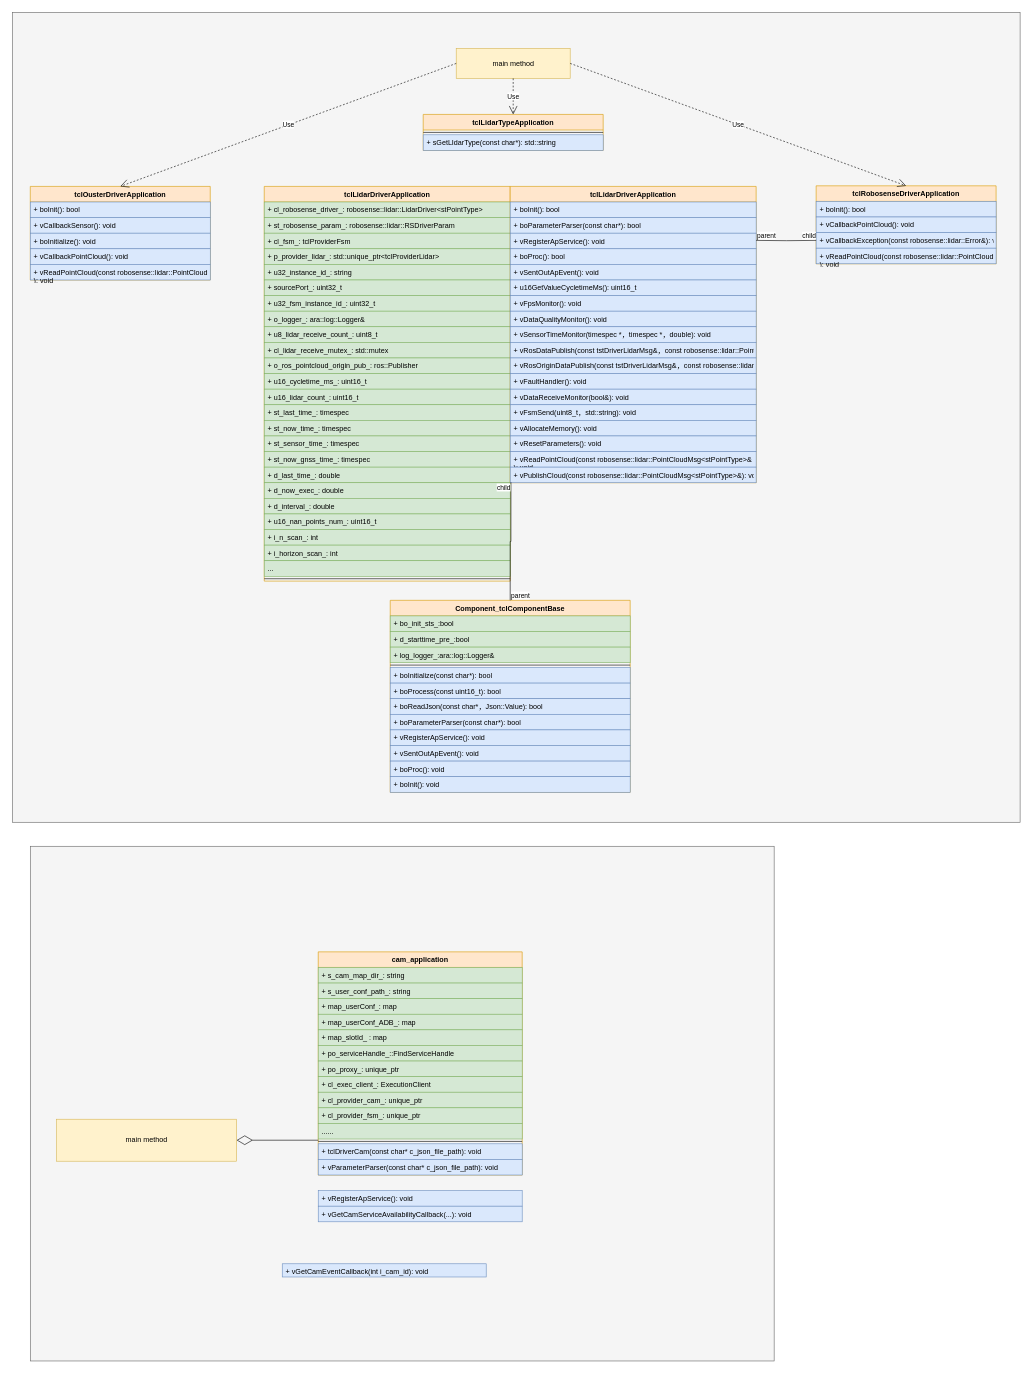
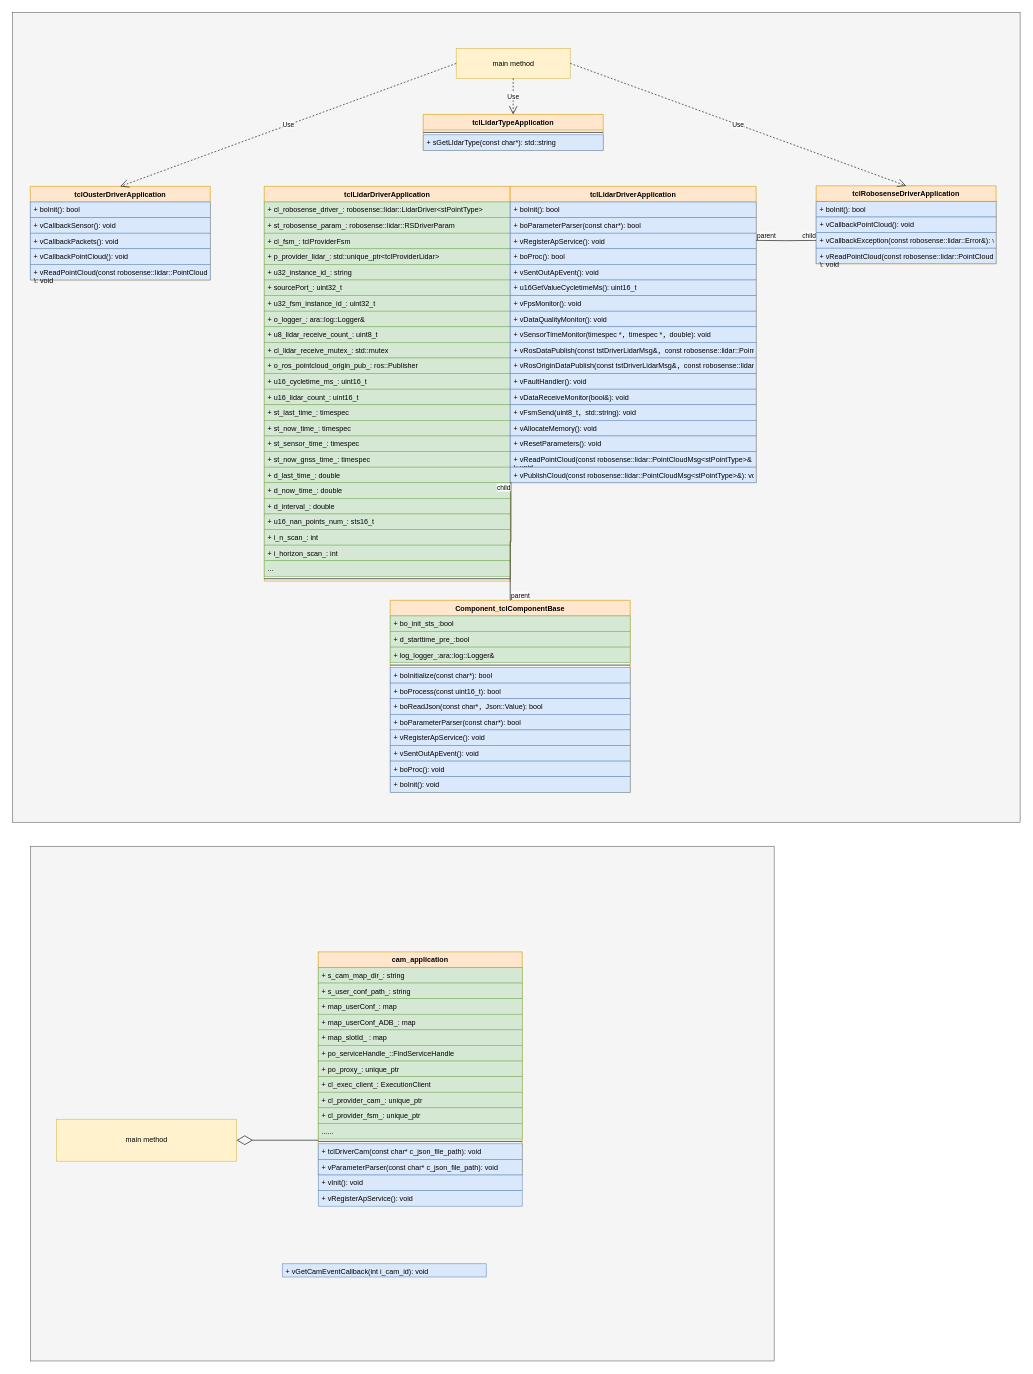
(70, 241) -> (80, 241)
(306, 491) -> (305, 491)
(325, 522) -> (324, 522)
none -> (420, 1183)
(420, 1214) -> none
